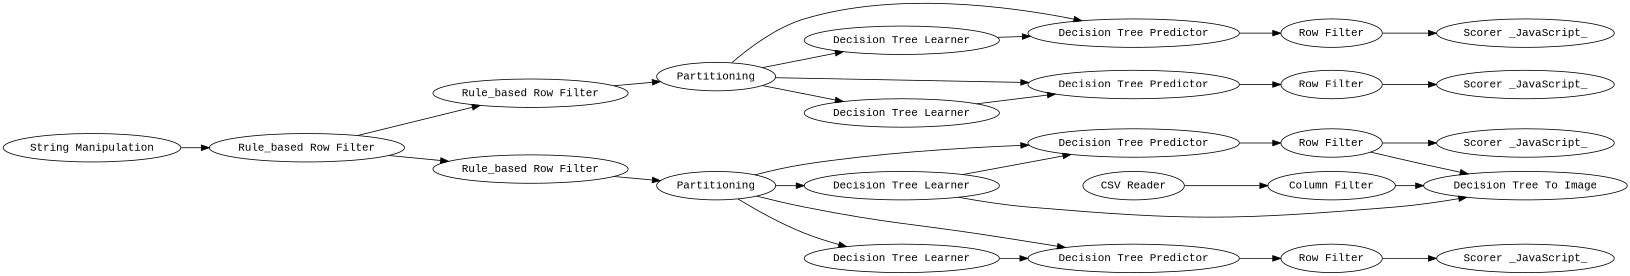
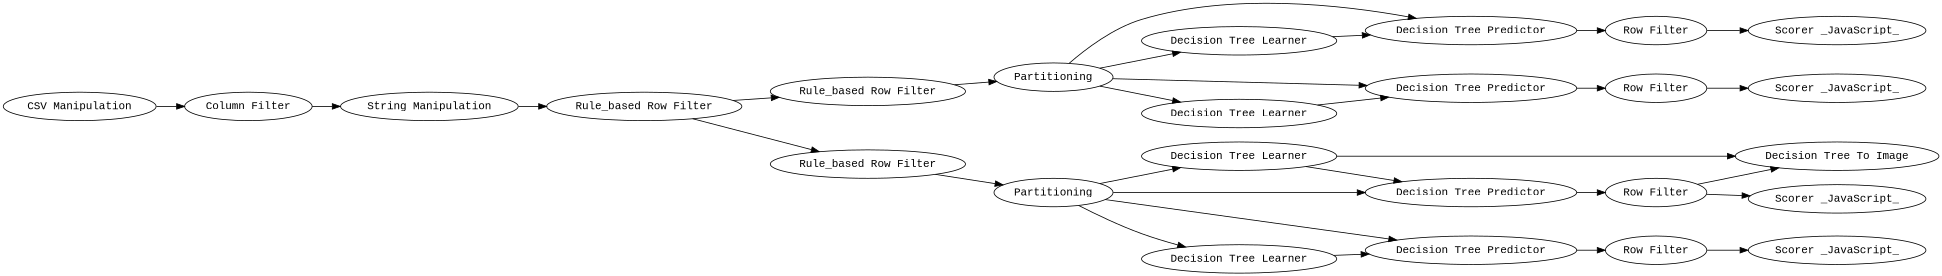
(1134, 186) -> (80, 106)
(1405, 186) -> (322, 106)
